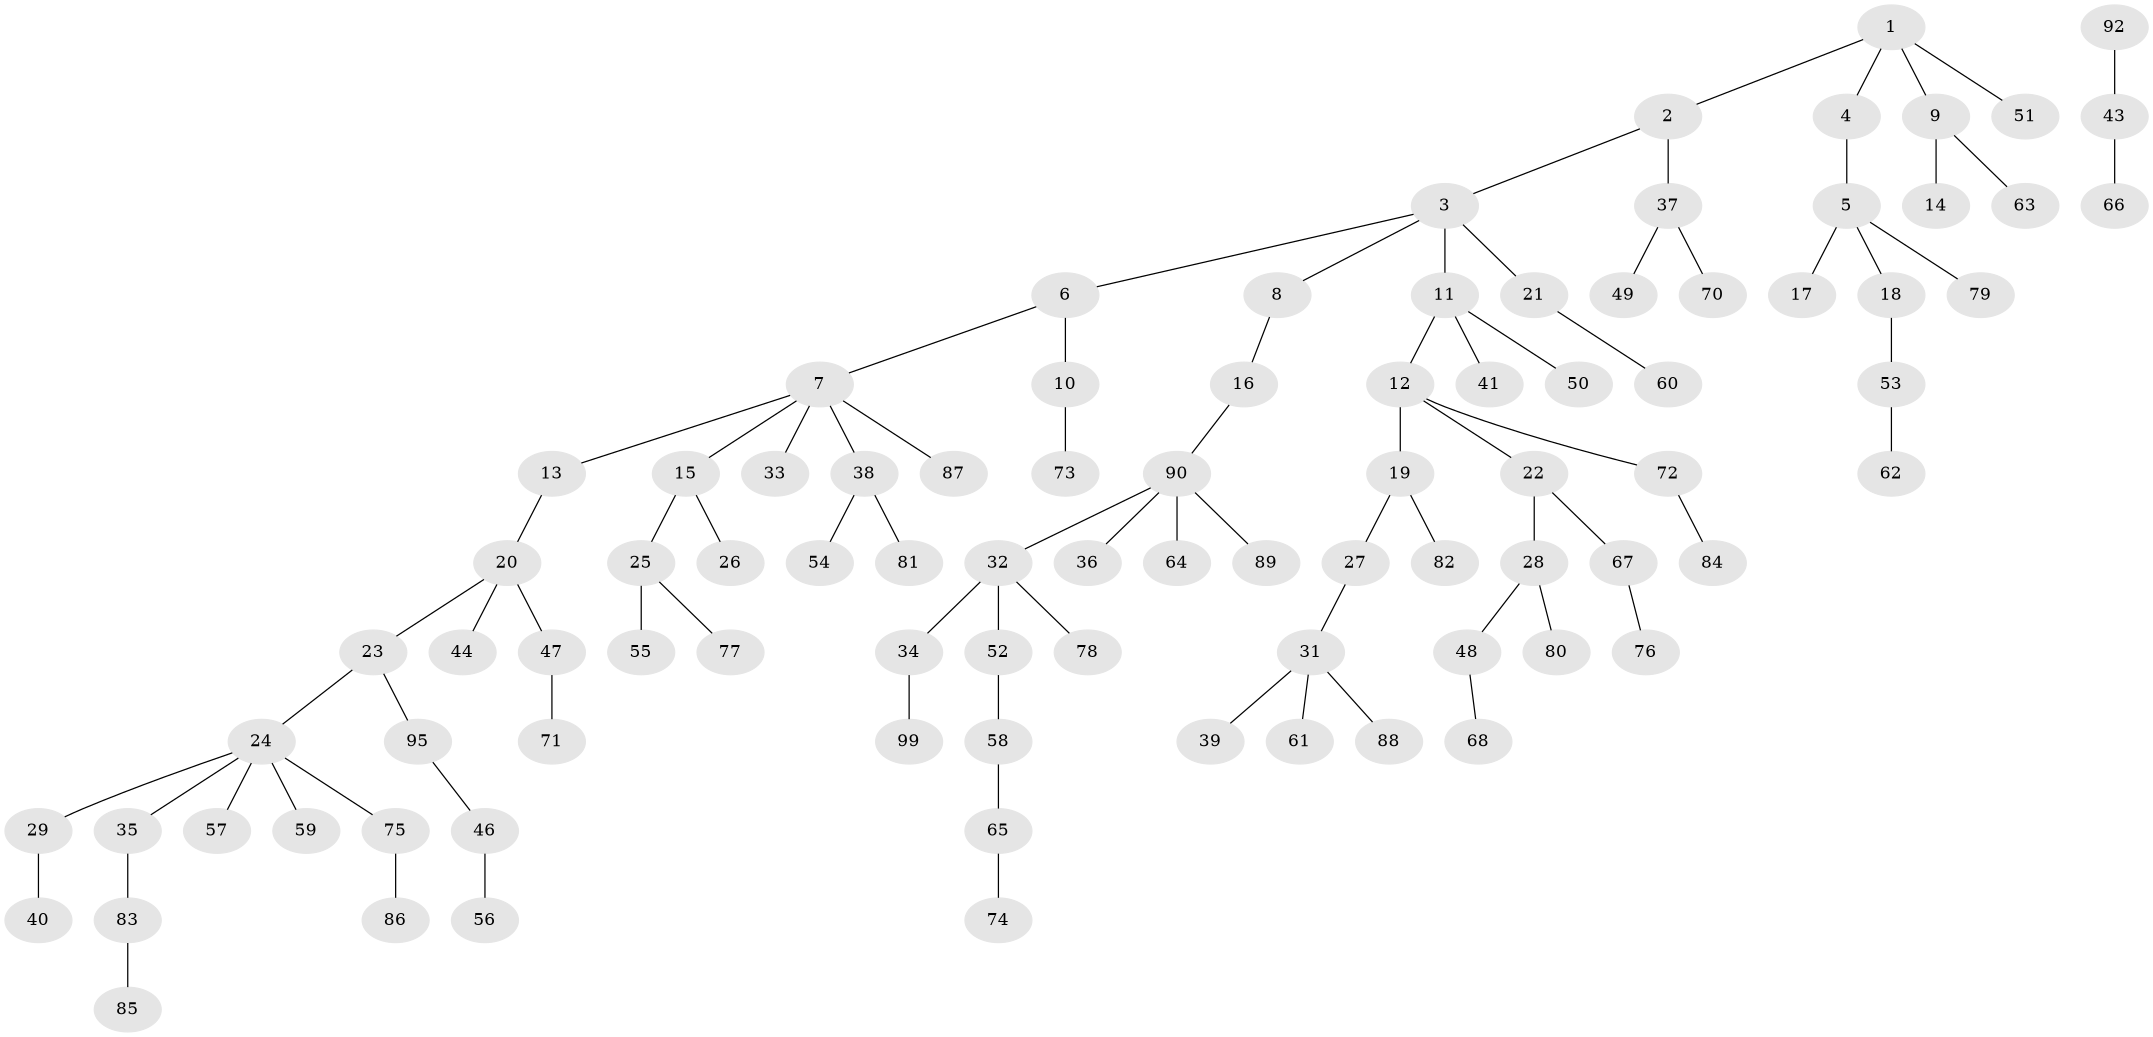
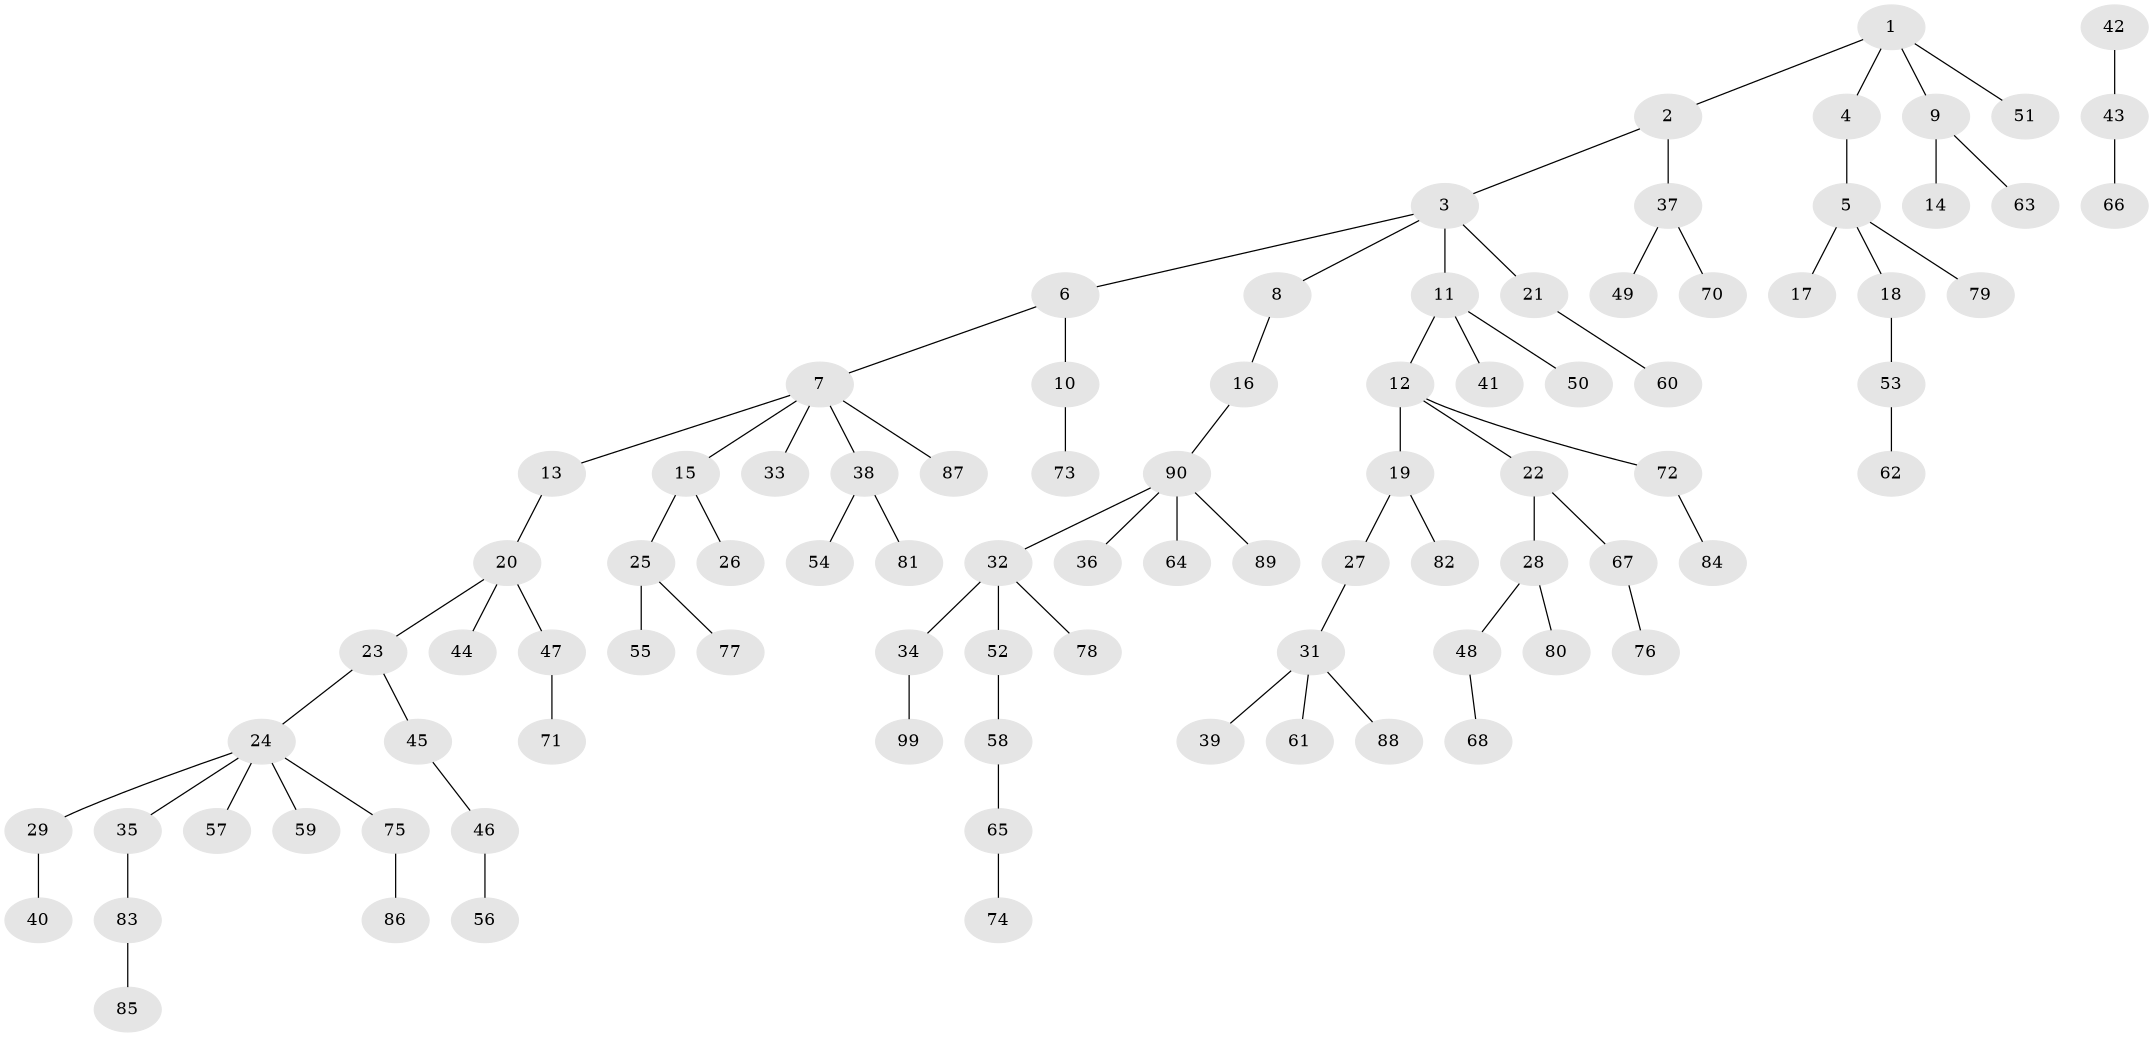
(2115, 27) -> (2115, 27)
(418, 742) -> (418, 742)
